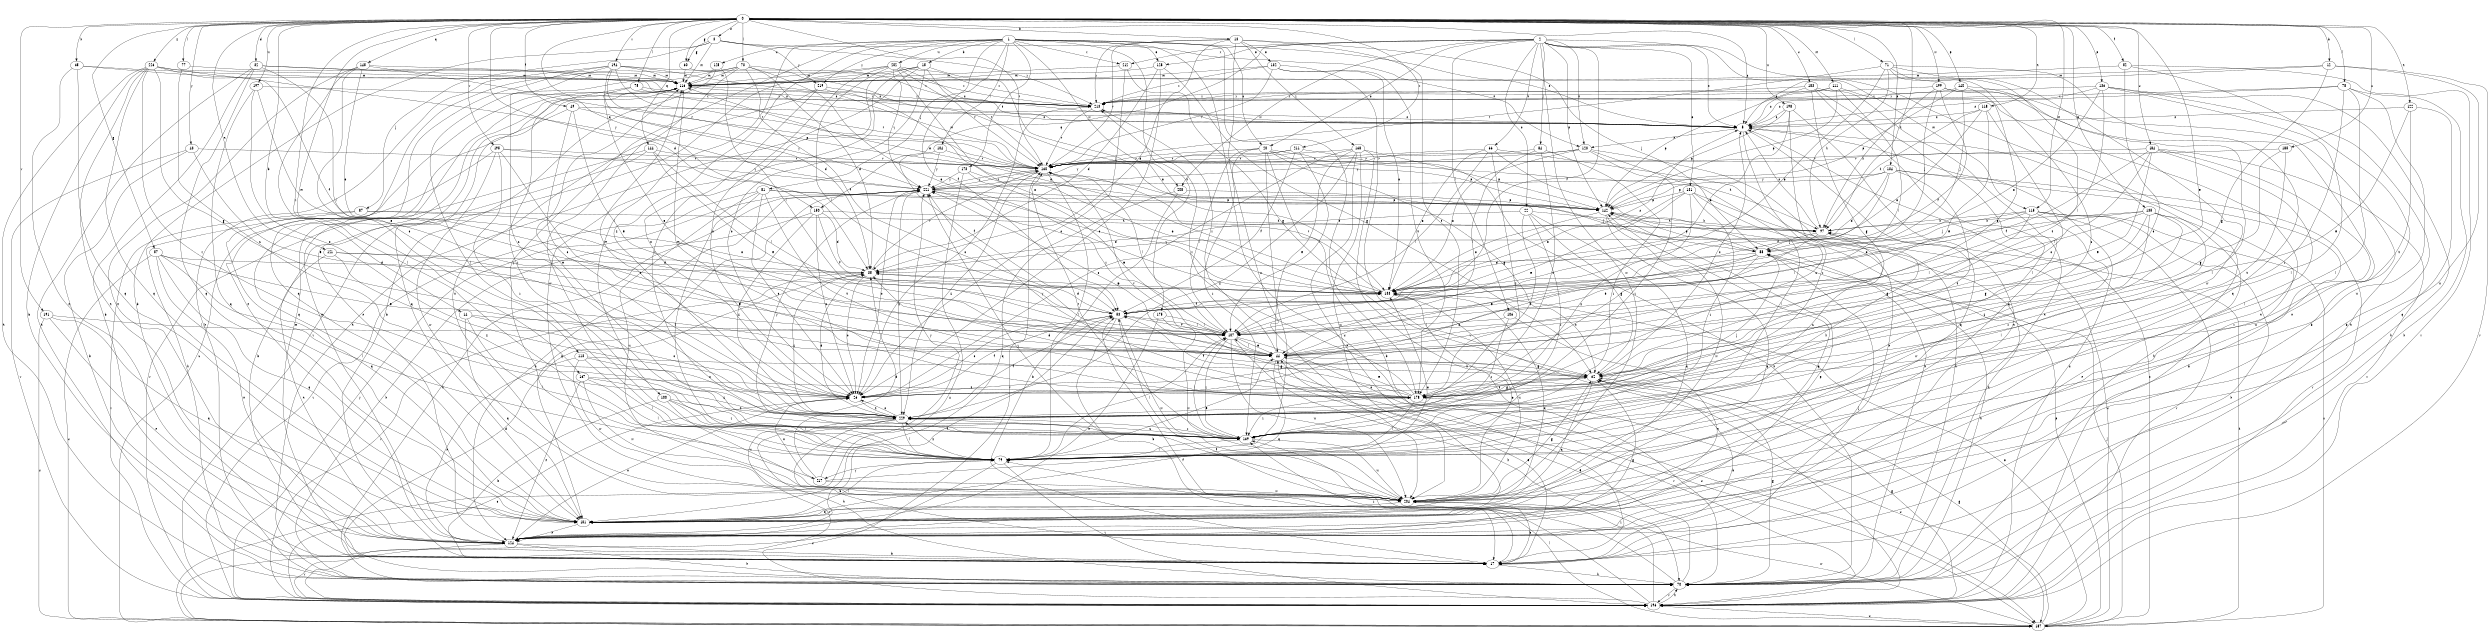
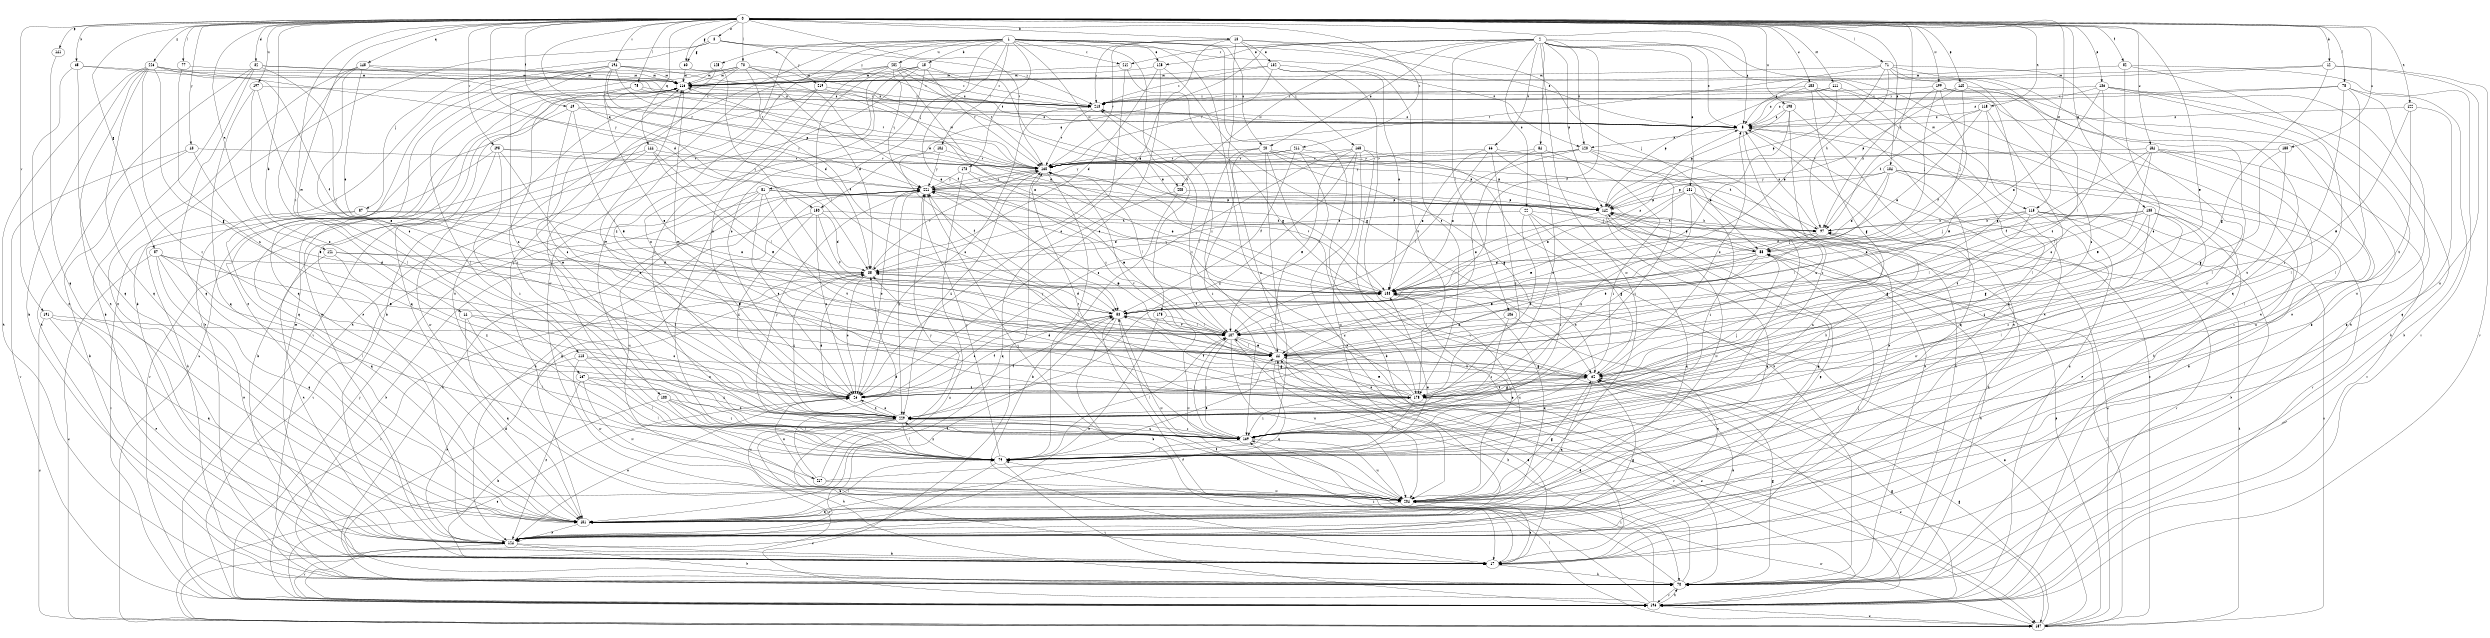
none -> (58, 52)
(700, 62) -> (1286, 76)
(1689, 275) -> none
(889, 465) -> (965, 325)
